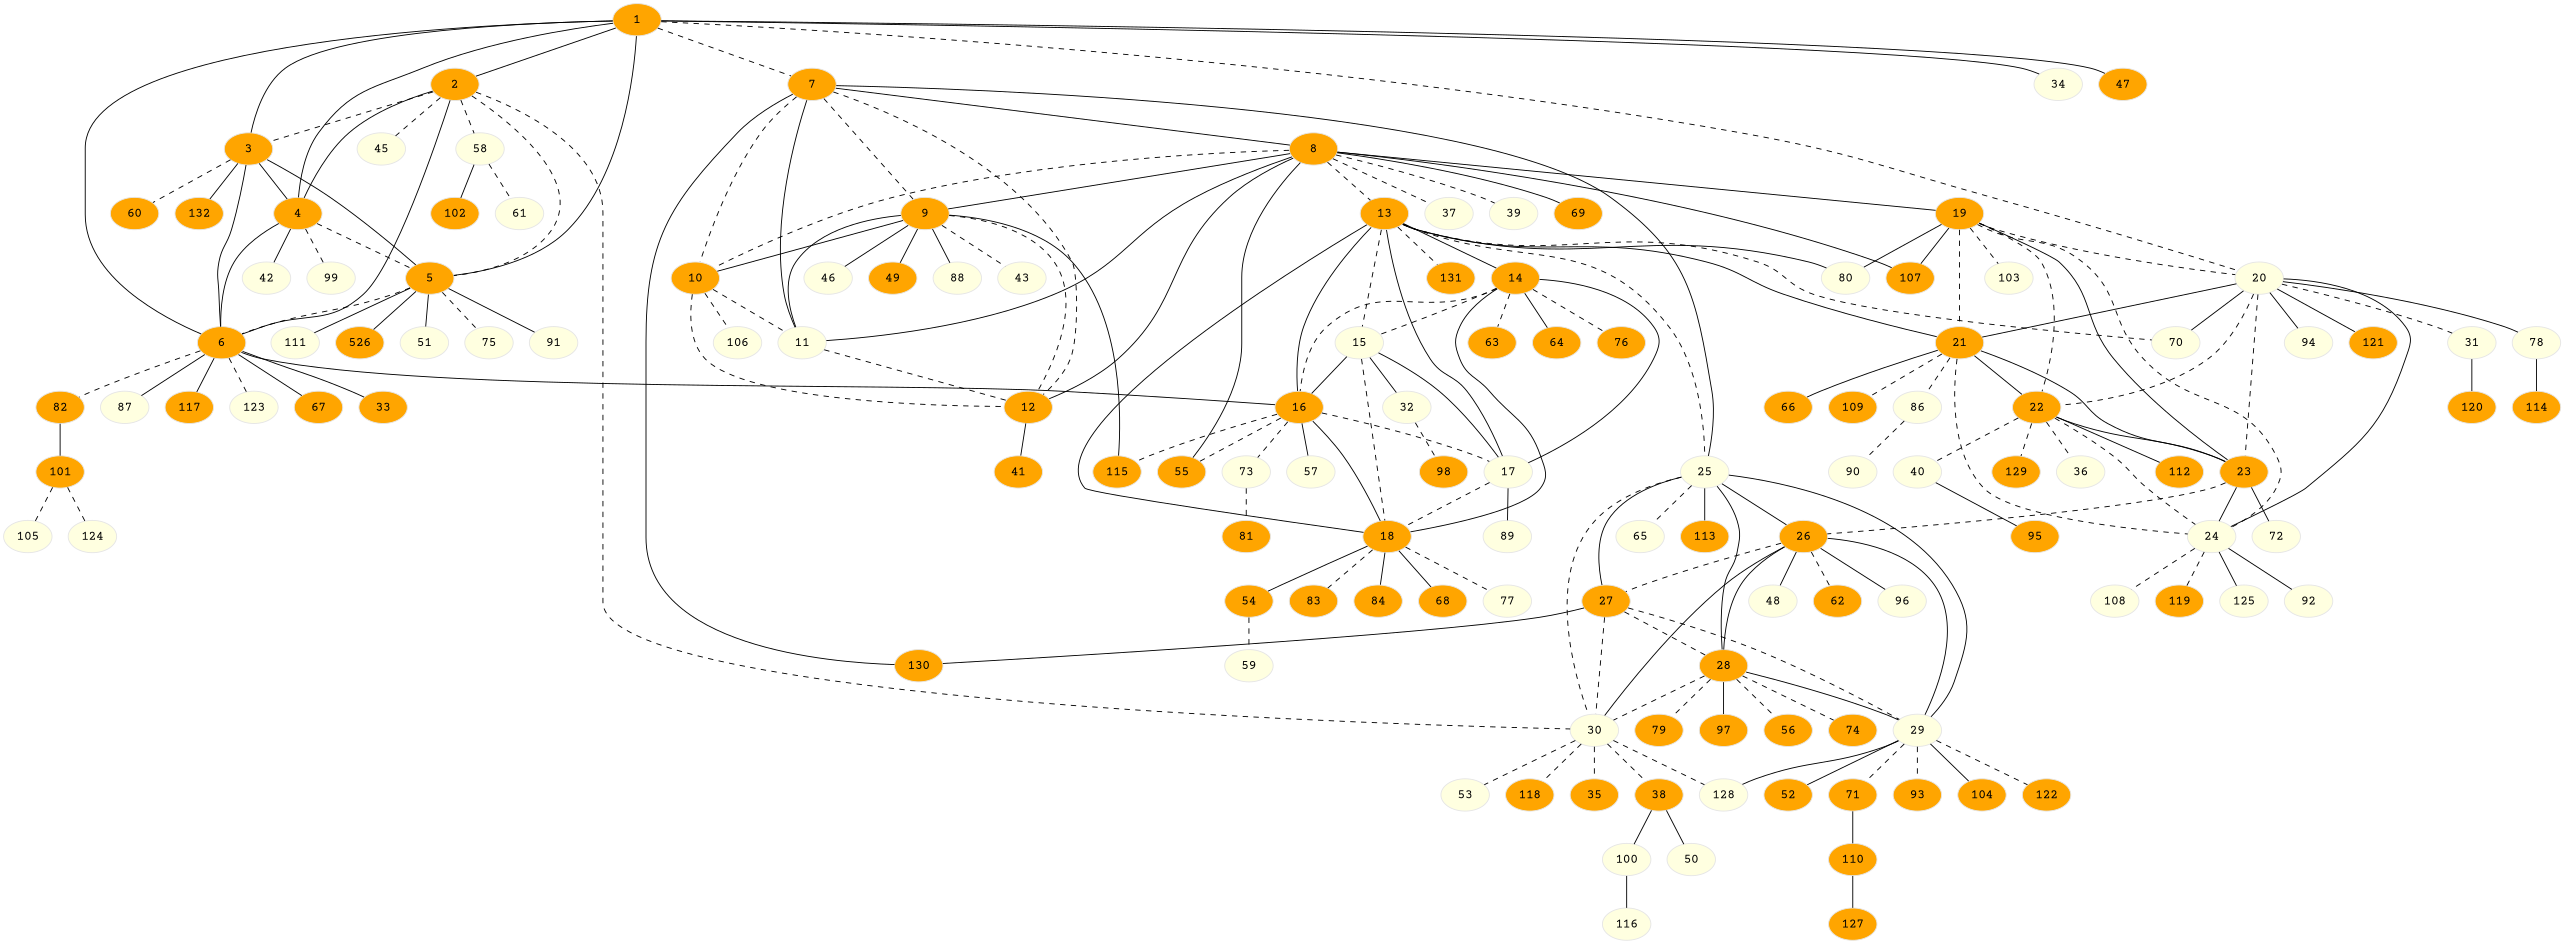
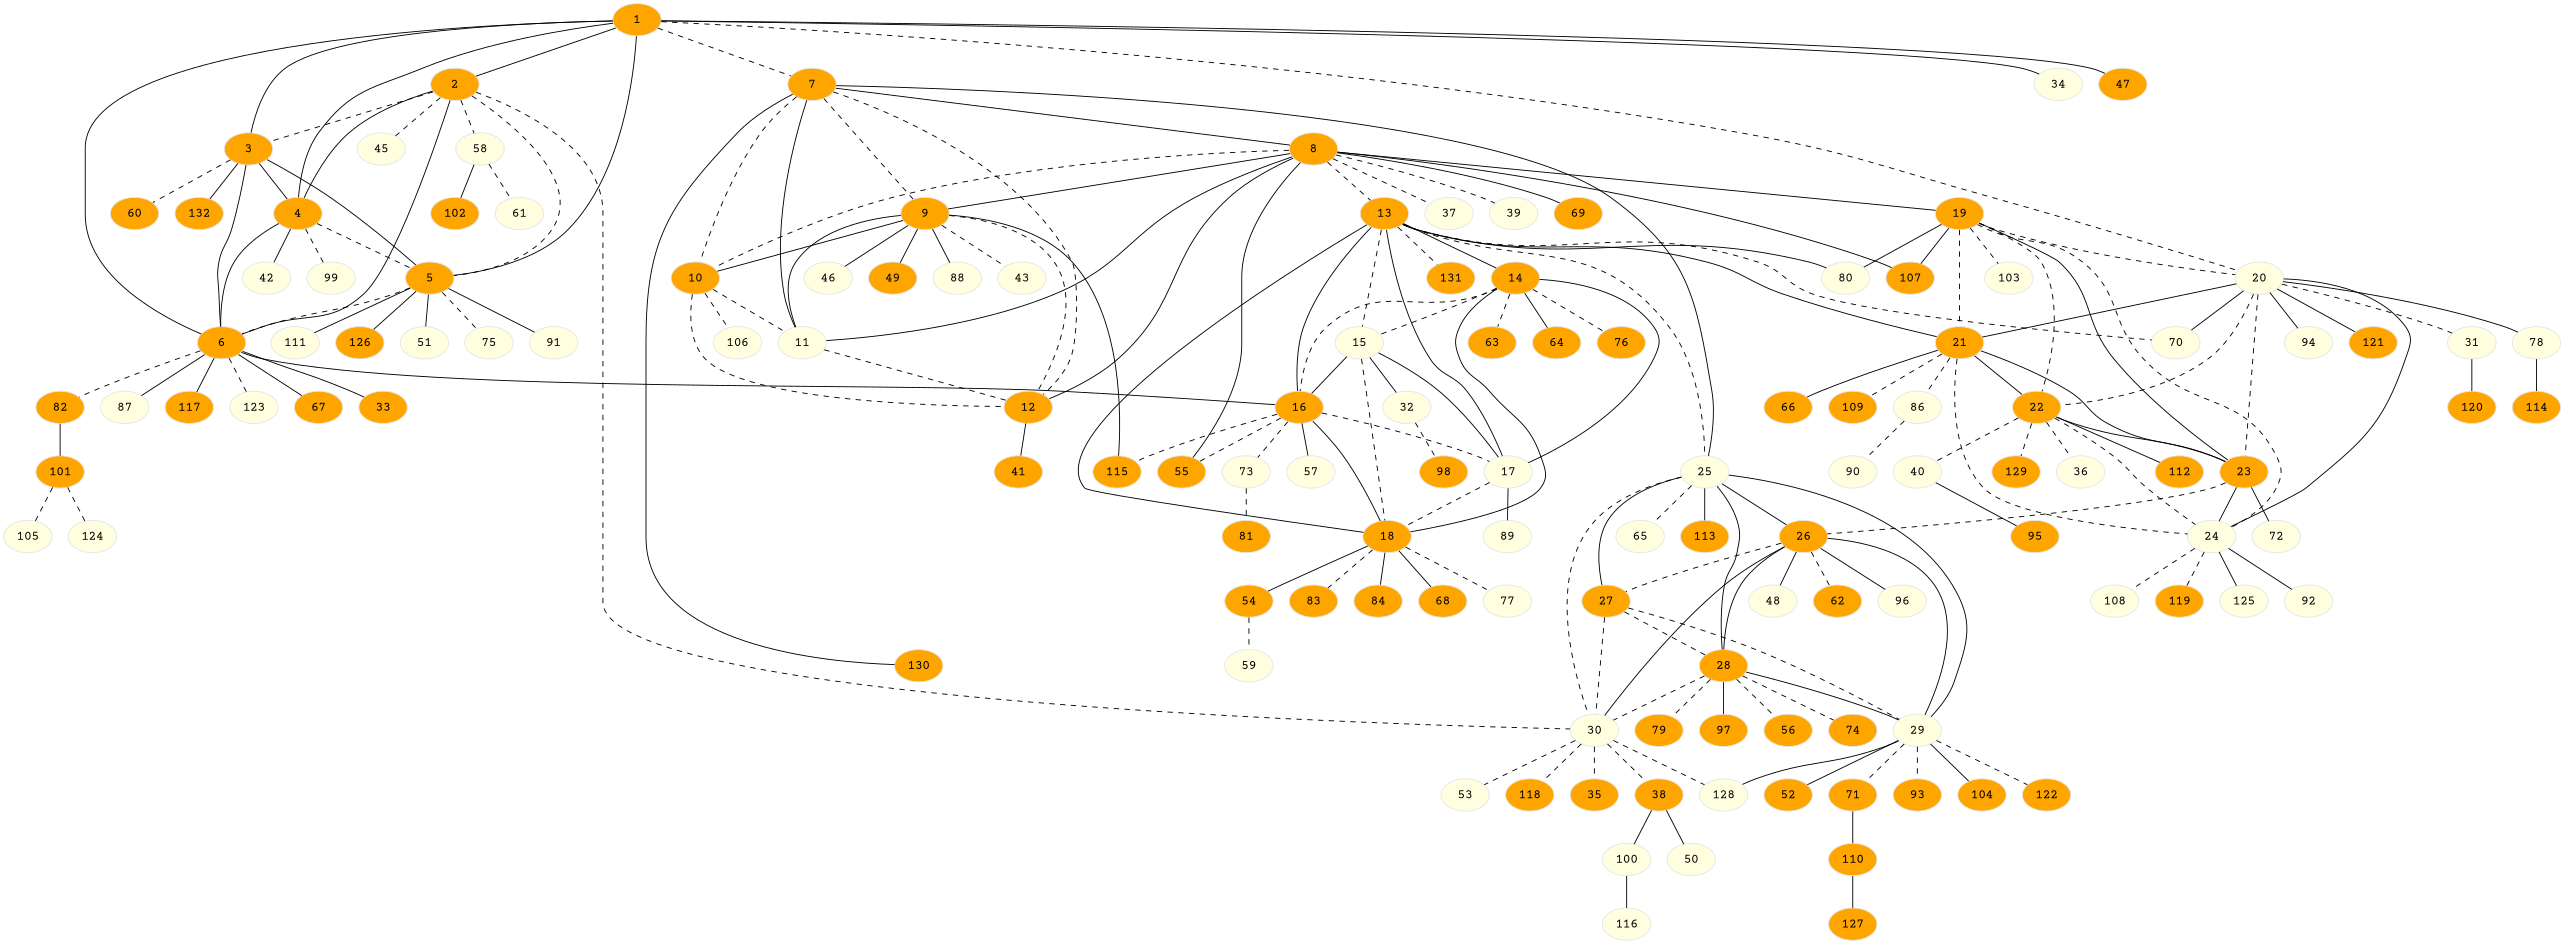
(360, 343) -> (360, 343)
(1264, 643) -> none
